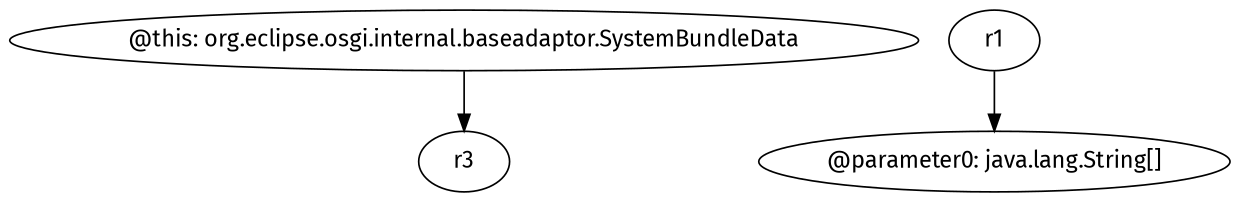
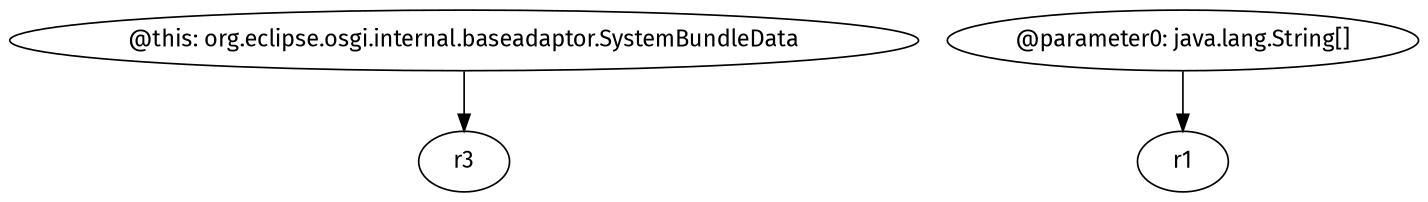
(994, 93) -> (1183, 93)
